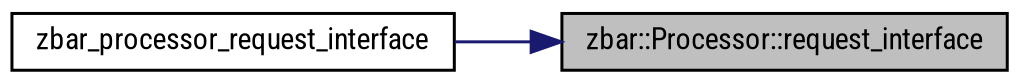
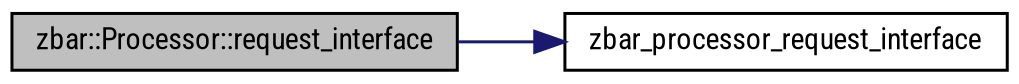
(493, 42) -> (496, 42)
